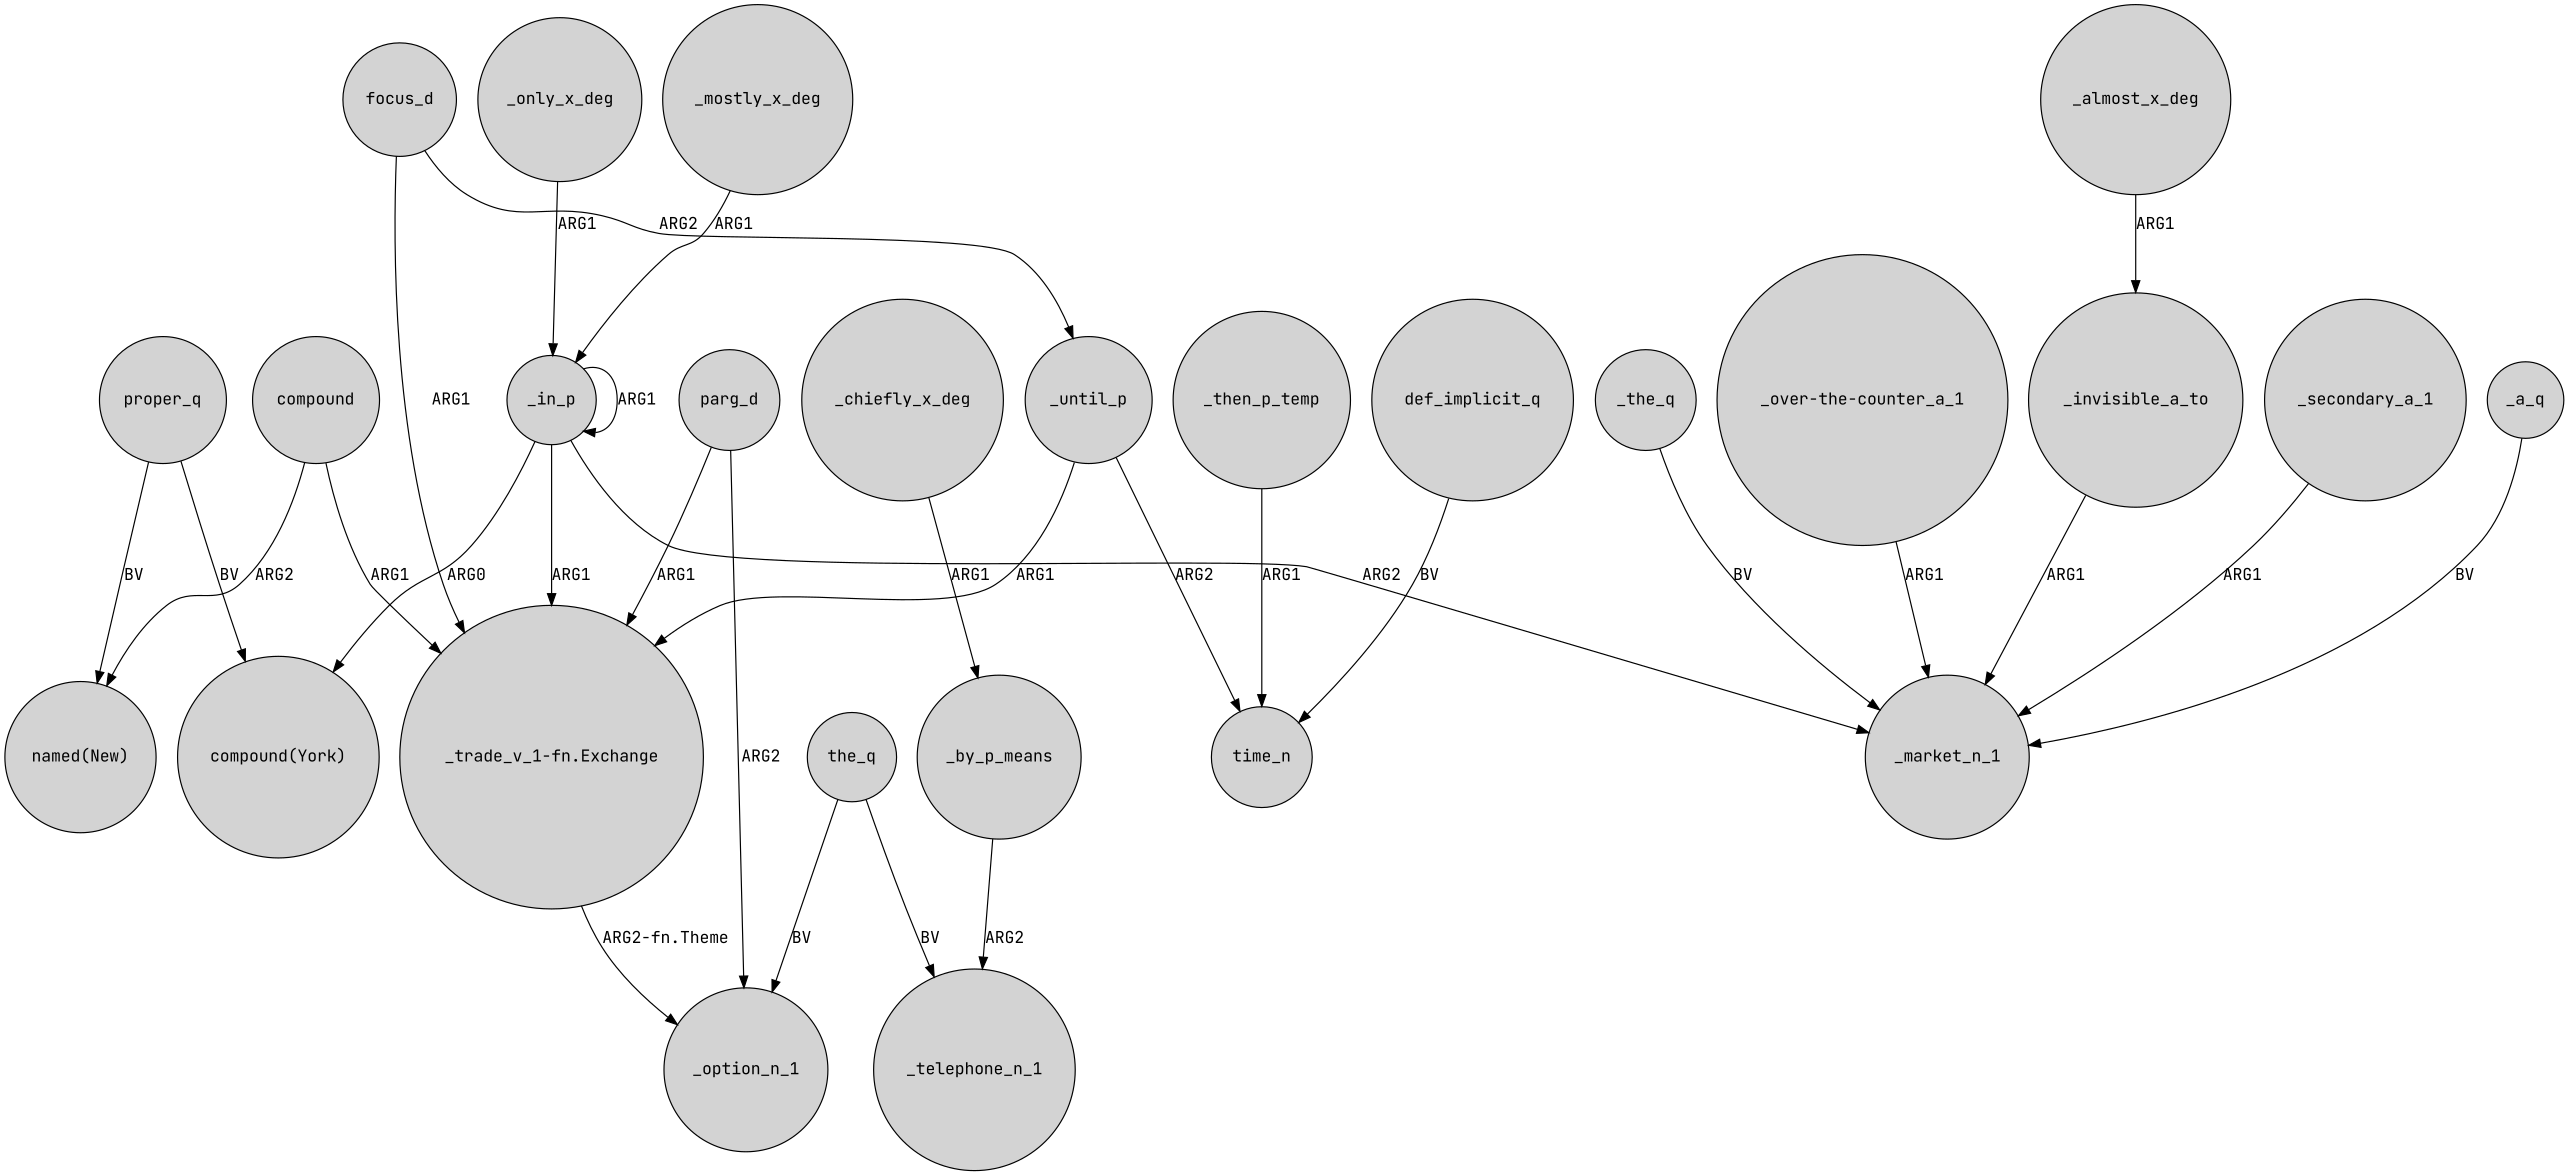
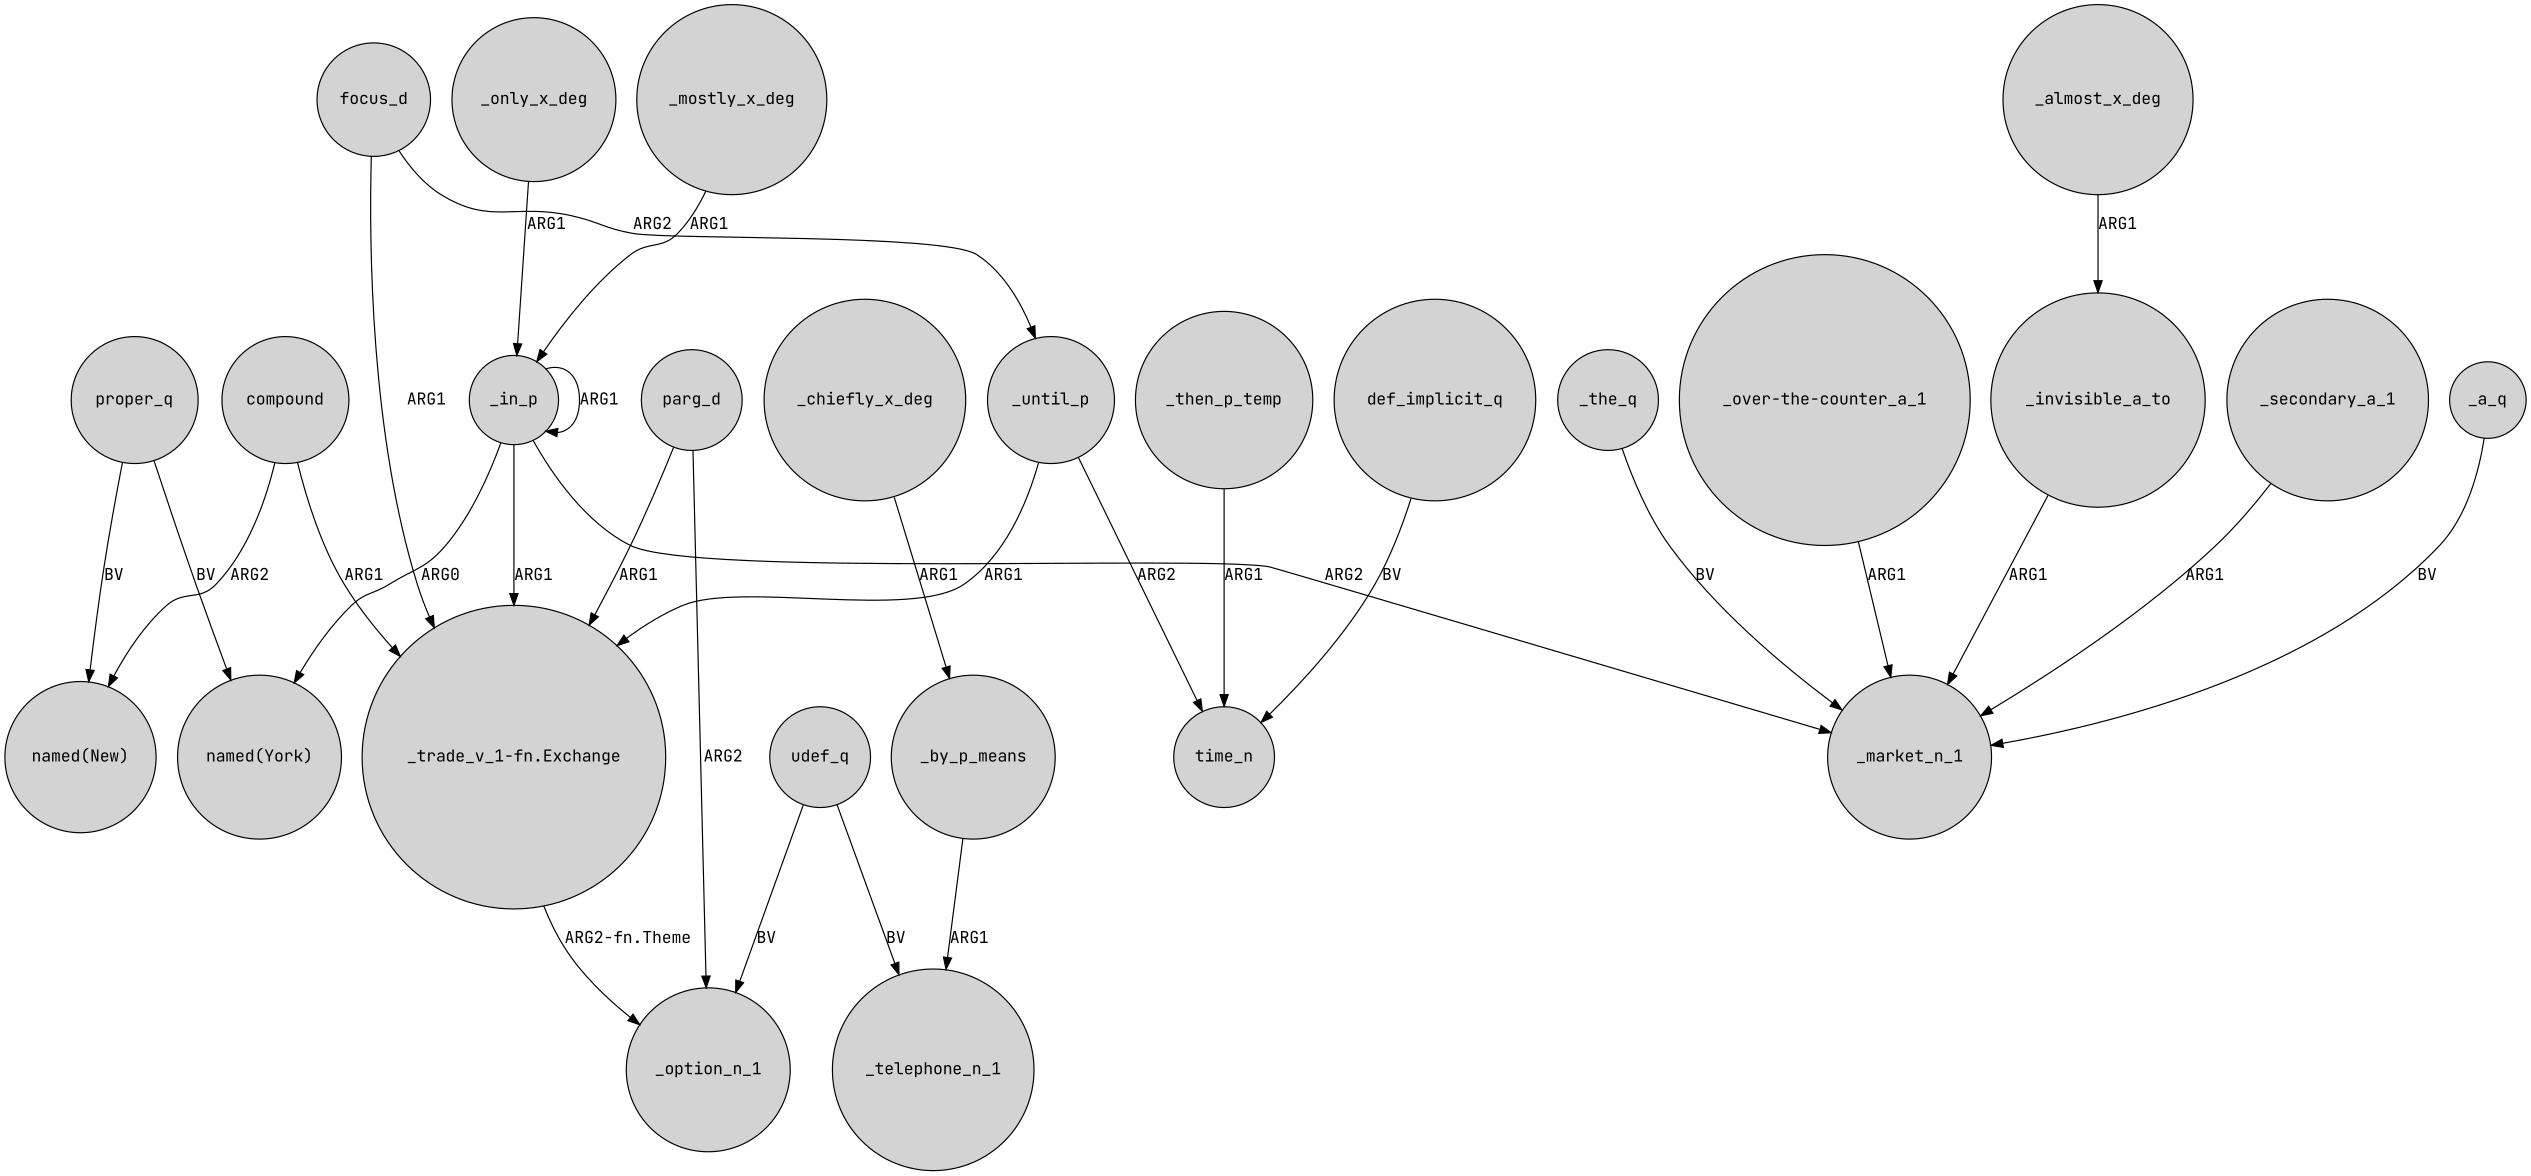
(278, 757) -> (260, 757)
(852, 757) -> (820, 757)
(1005, 939) -> (970, 939)
